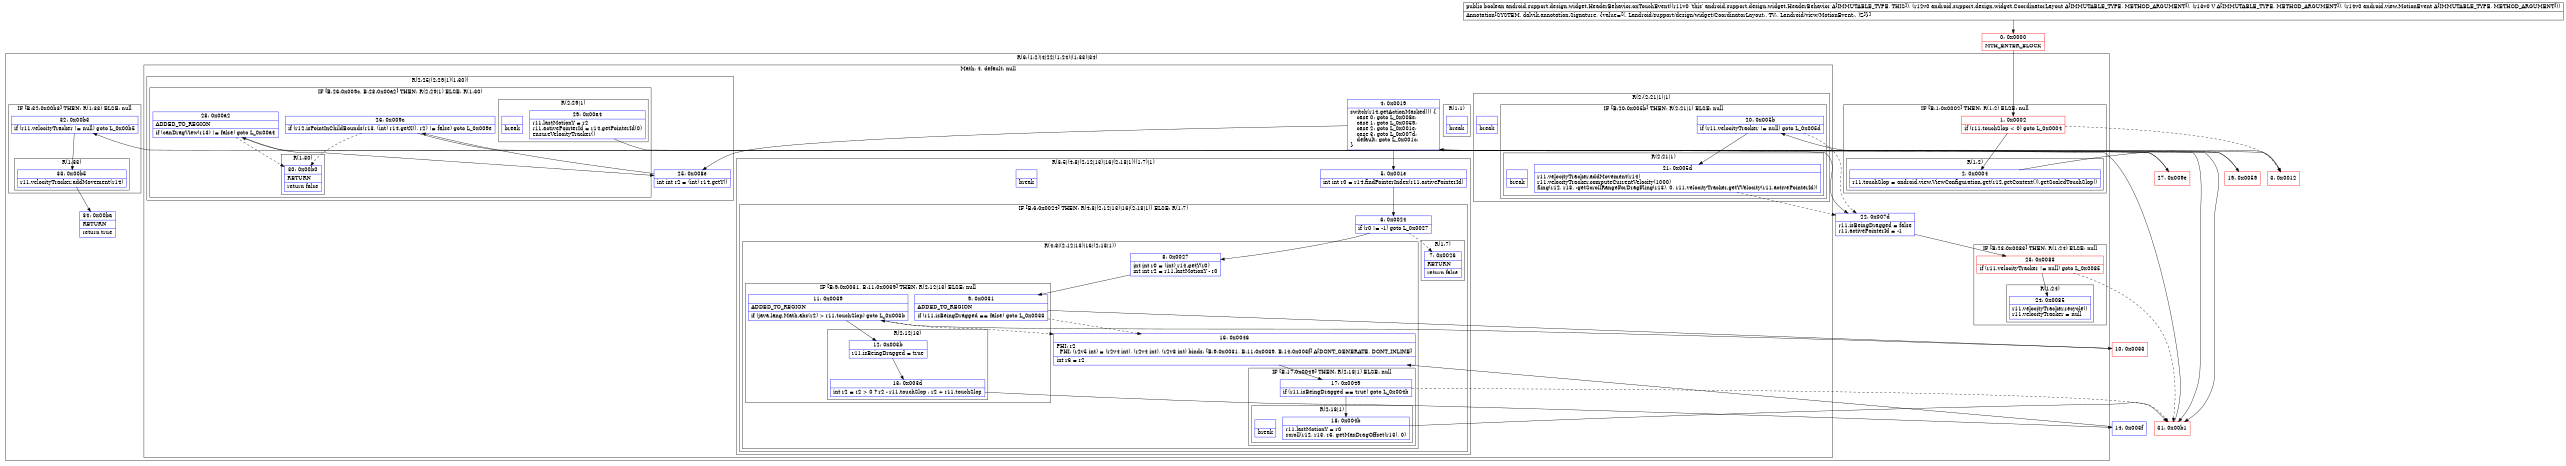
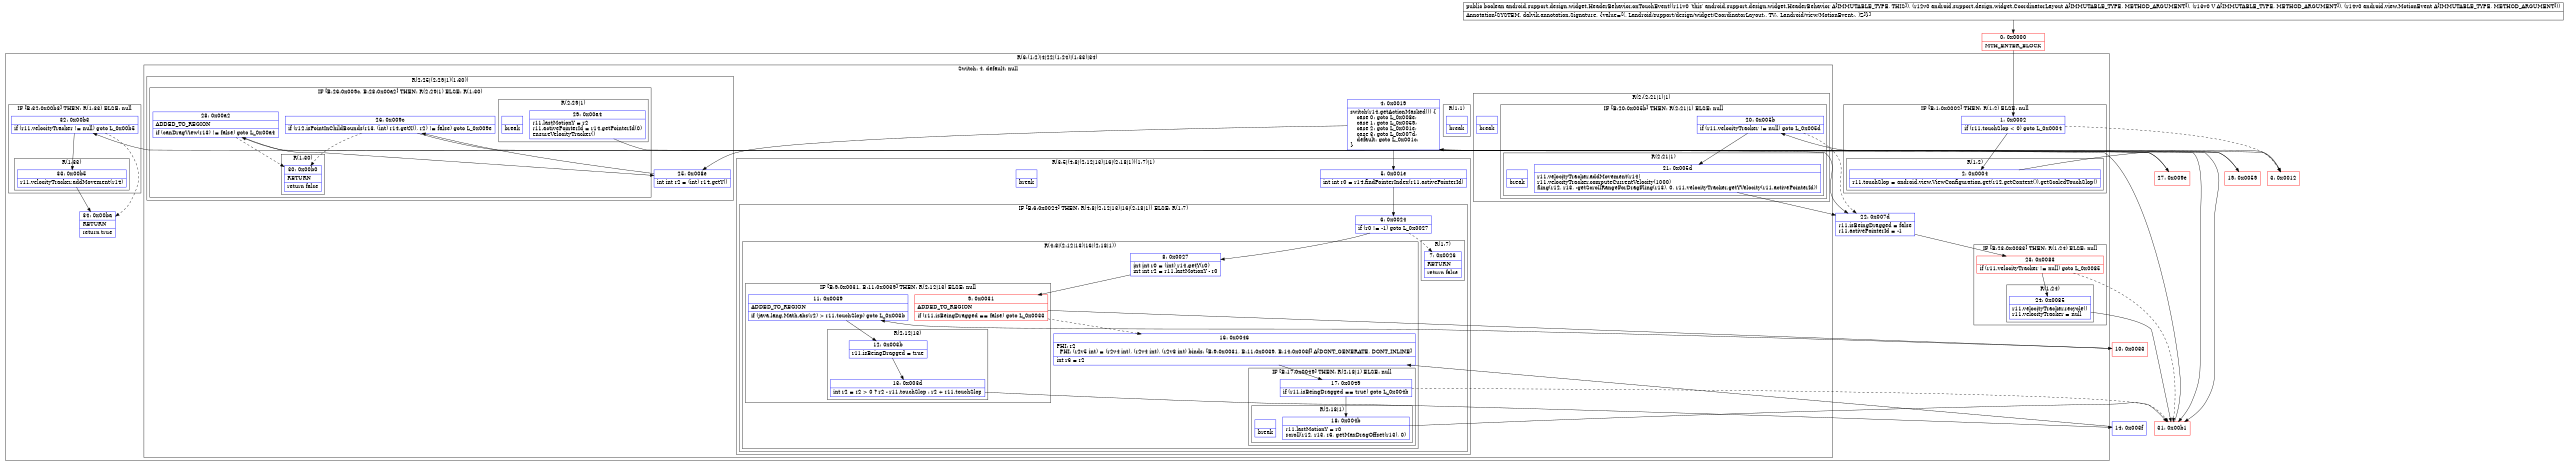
(988, 69) -> (988, 69)
(2013, 125) -> (2013, 125)
none -> (138, 170)
(1787, 204) -> (1787, 204)
(981, 308) -> (981, 308)
(1000, 330) -> none
none -> (2154, 343)
